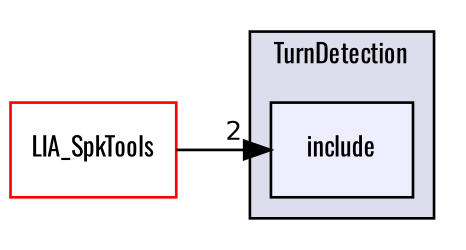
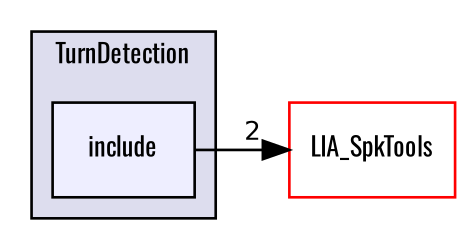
(210, 150) -> (232, 150)
